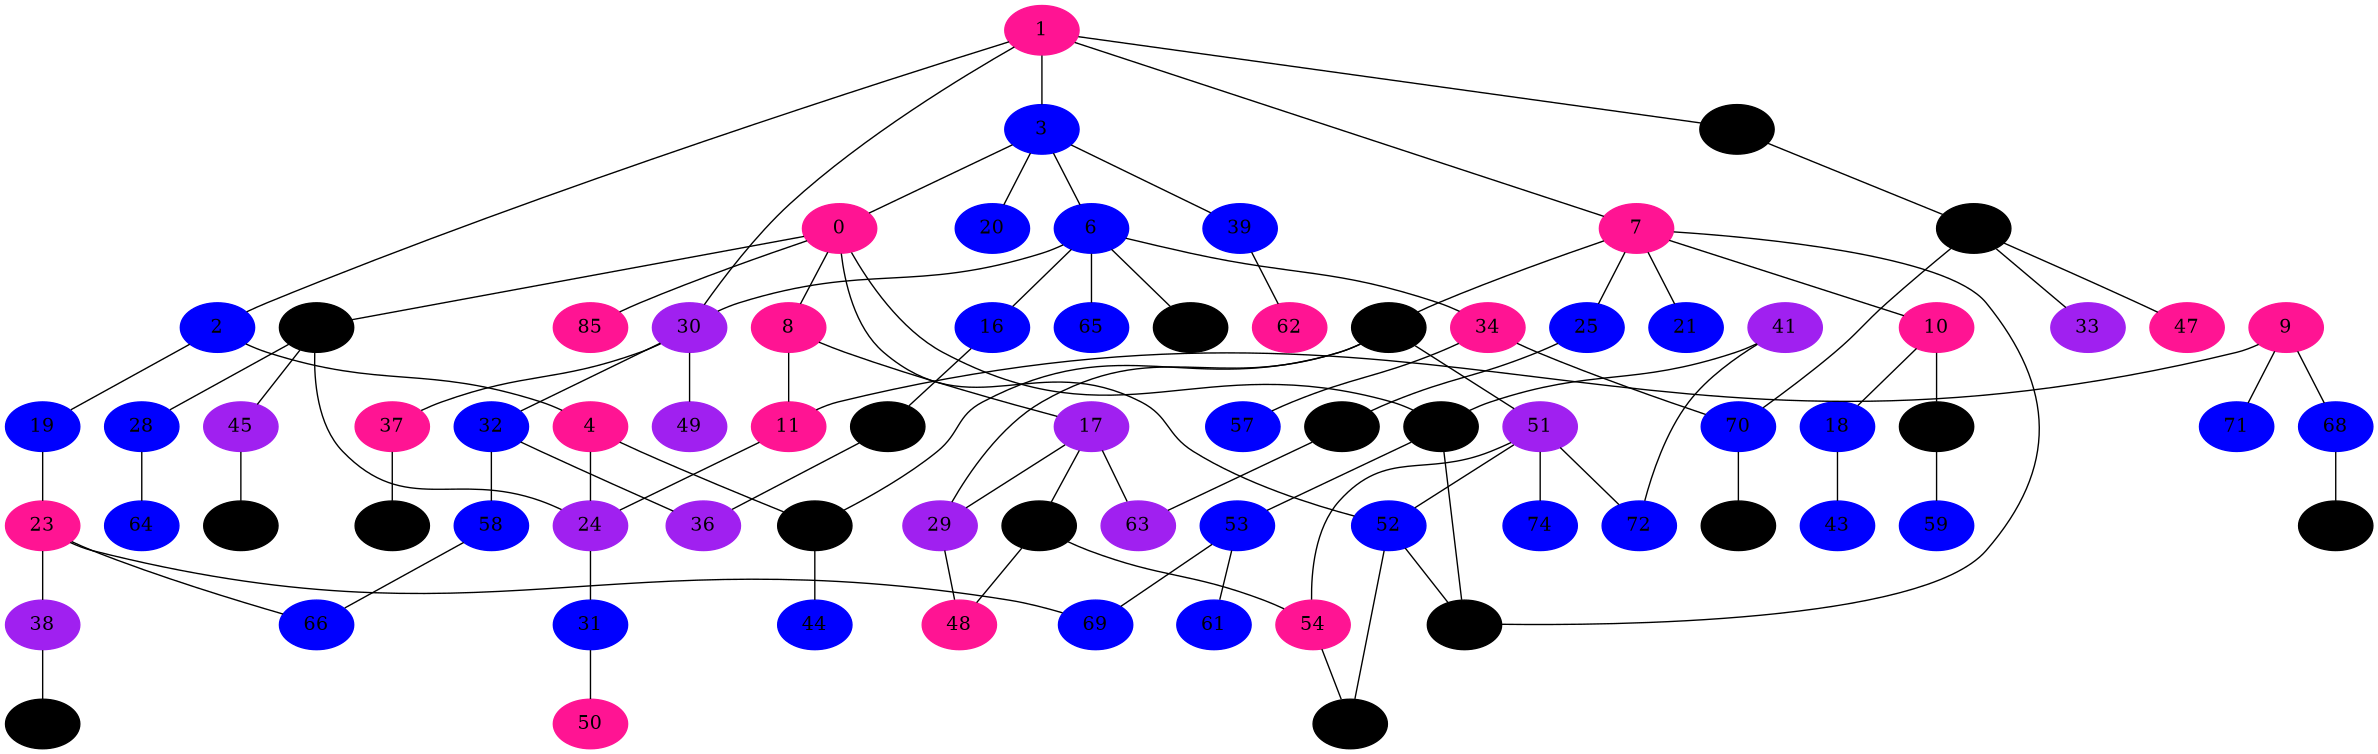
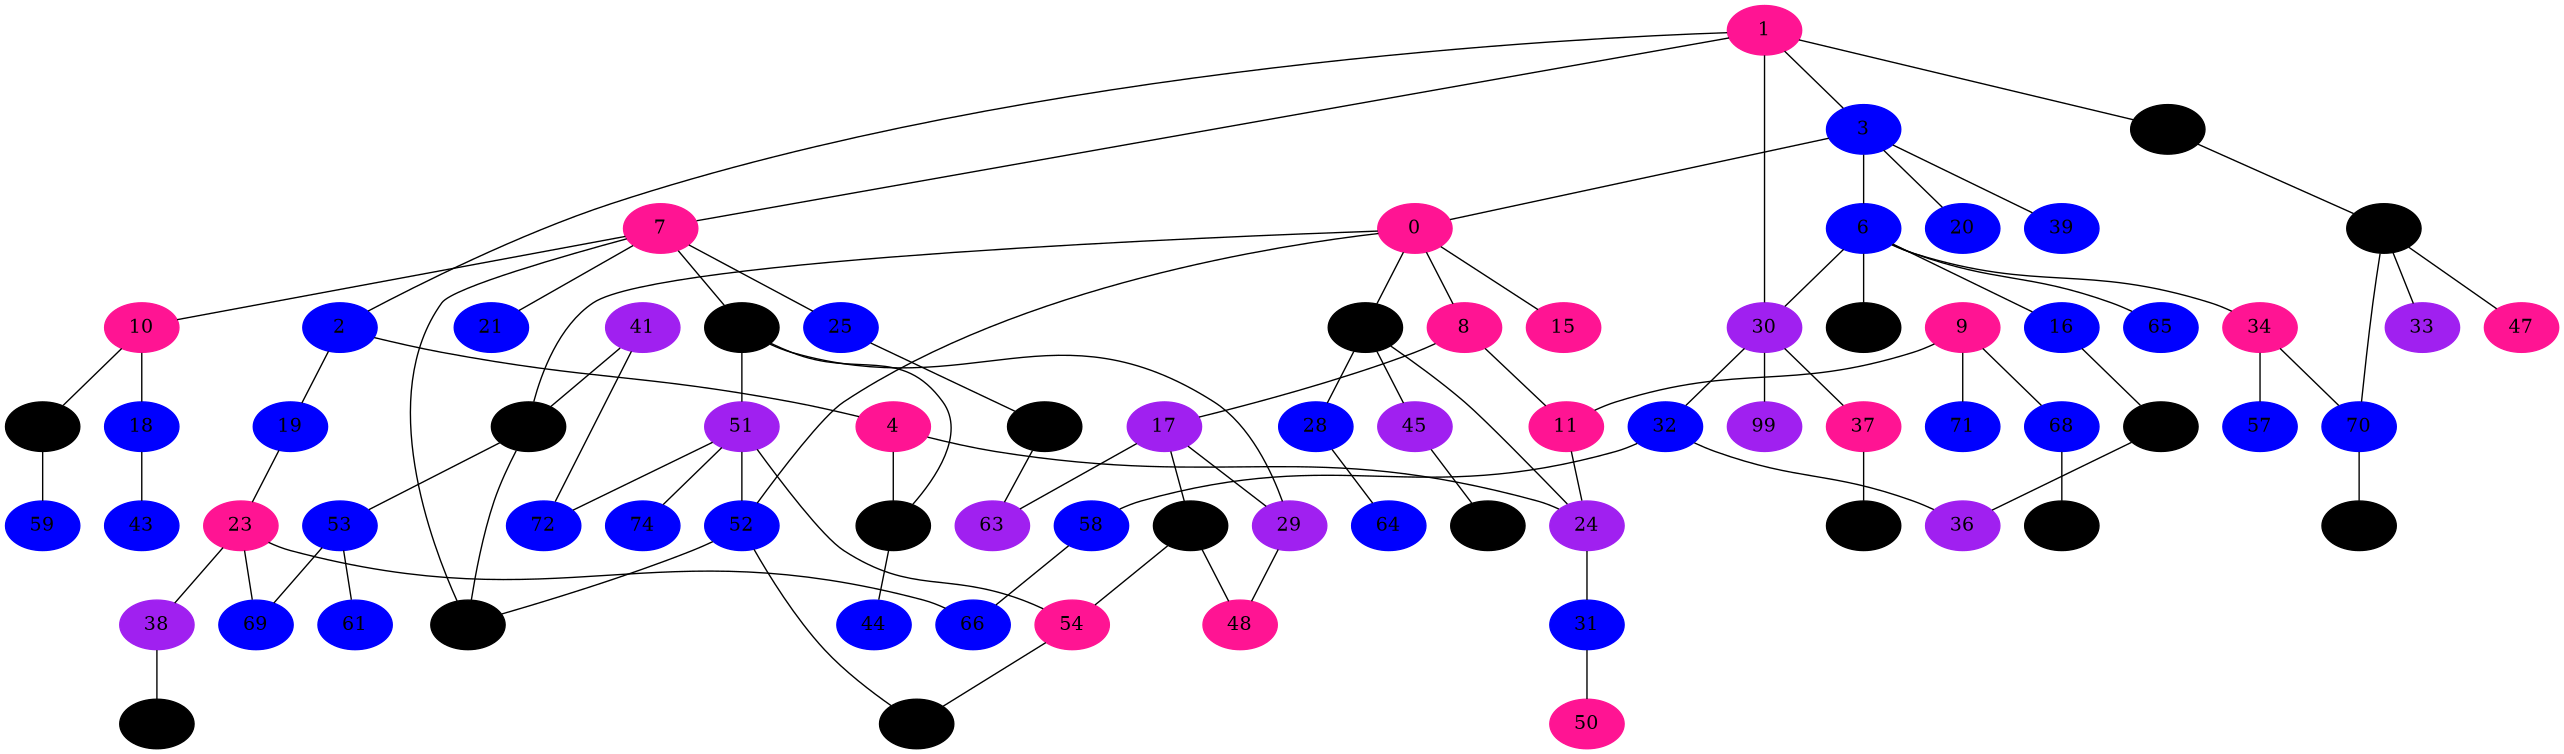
(590, 328) -> (1564, 328)
(1290, 328) -> none
(690, 427) -> (1765, 427)
